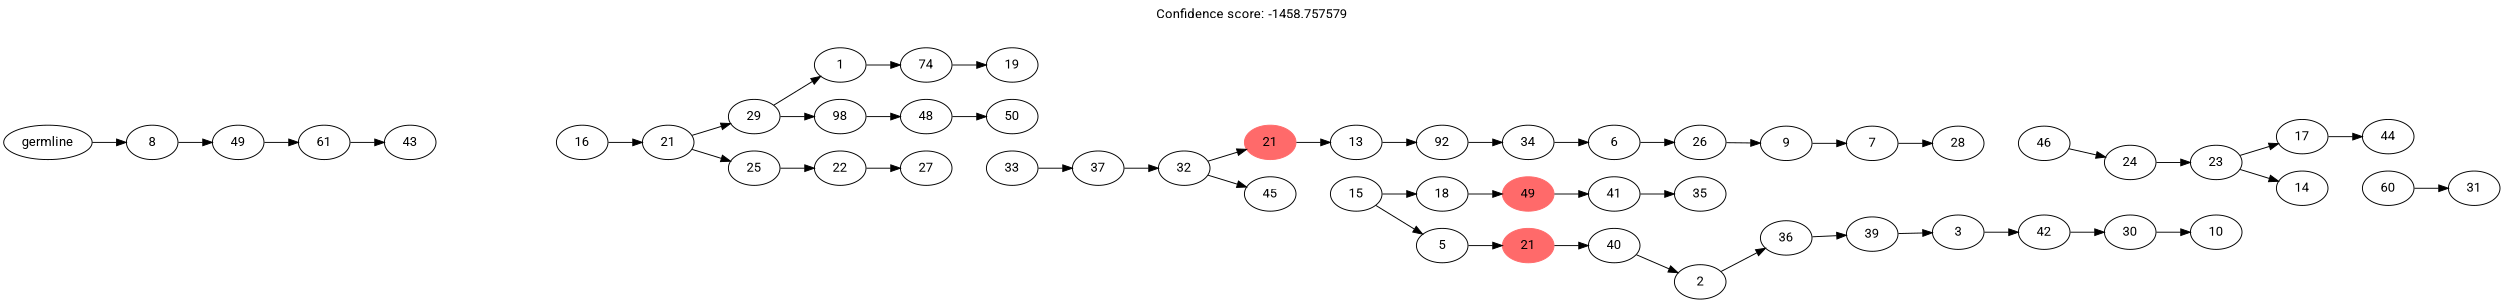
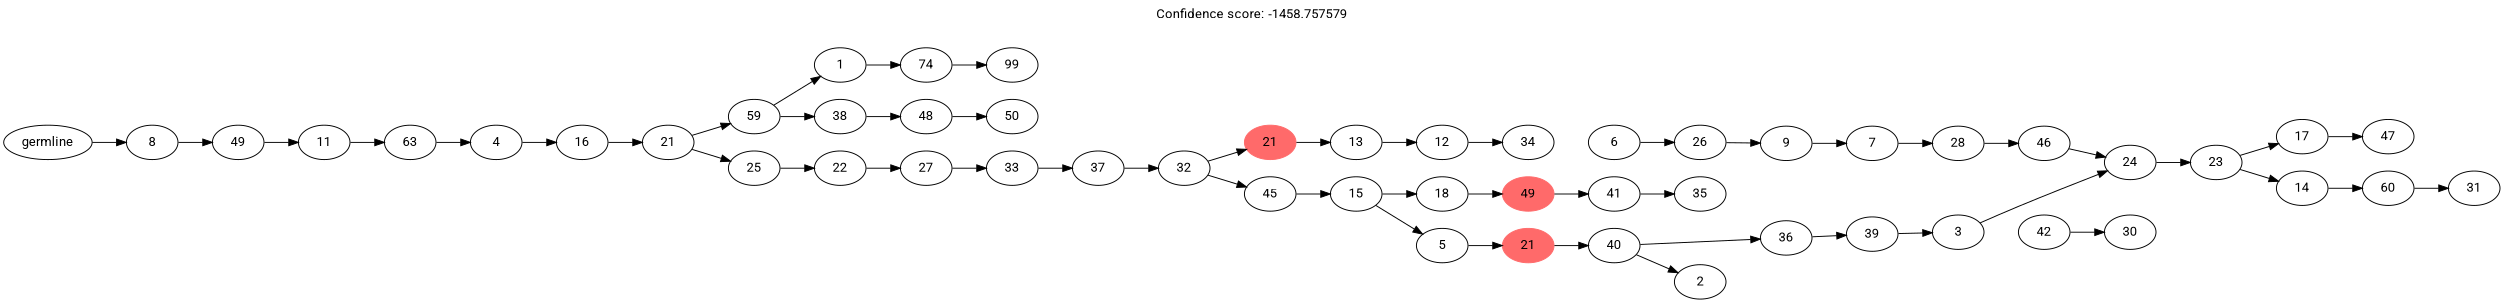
(1012, 65) -> (1012, 65)
(754, 117) -> (754, 117)
(840, 117) -> (840, 117)
(2388, 137) -> (2388, 137)
(324, 142) -> (324, 142)
(410, 142) -> (410, 142)
none -> (496, 142)
(1442, 142) -> (1442, 142)
(1567, 142) -> none
none -> (1997, 143)
none -> (965, 168)
none -> (2341, 188)
none -> (1309, 194)
(1997, 232) -> (2039, 198)
(2216, 232) -> none
(1739, 262) -> (1695, 242)
